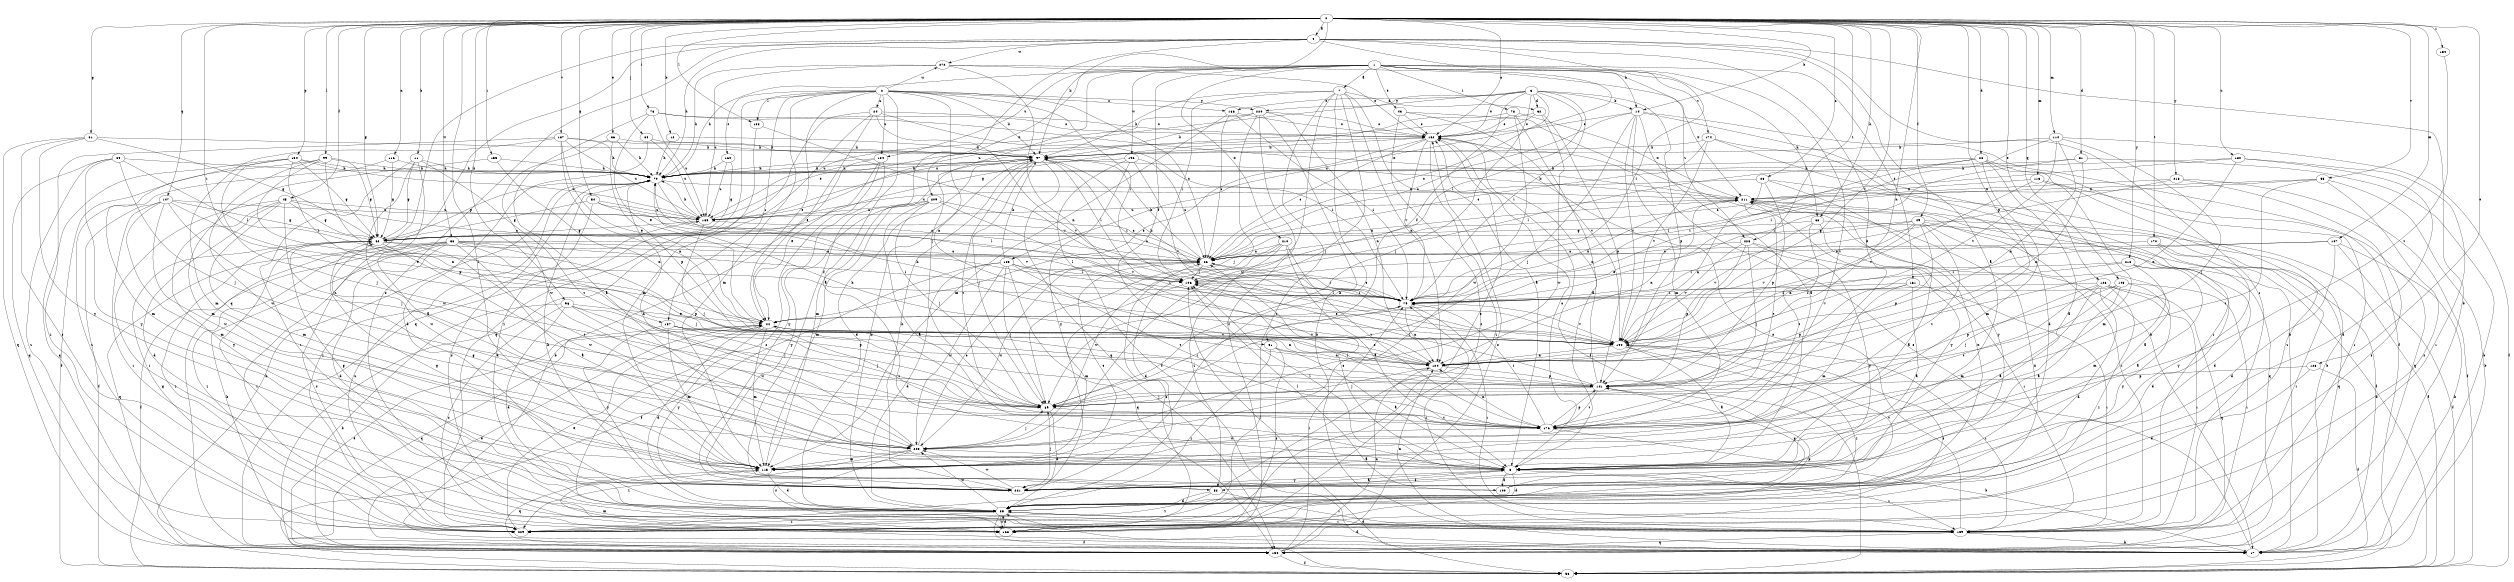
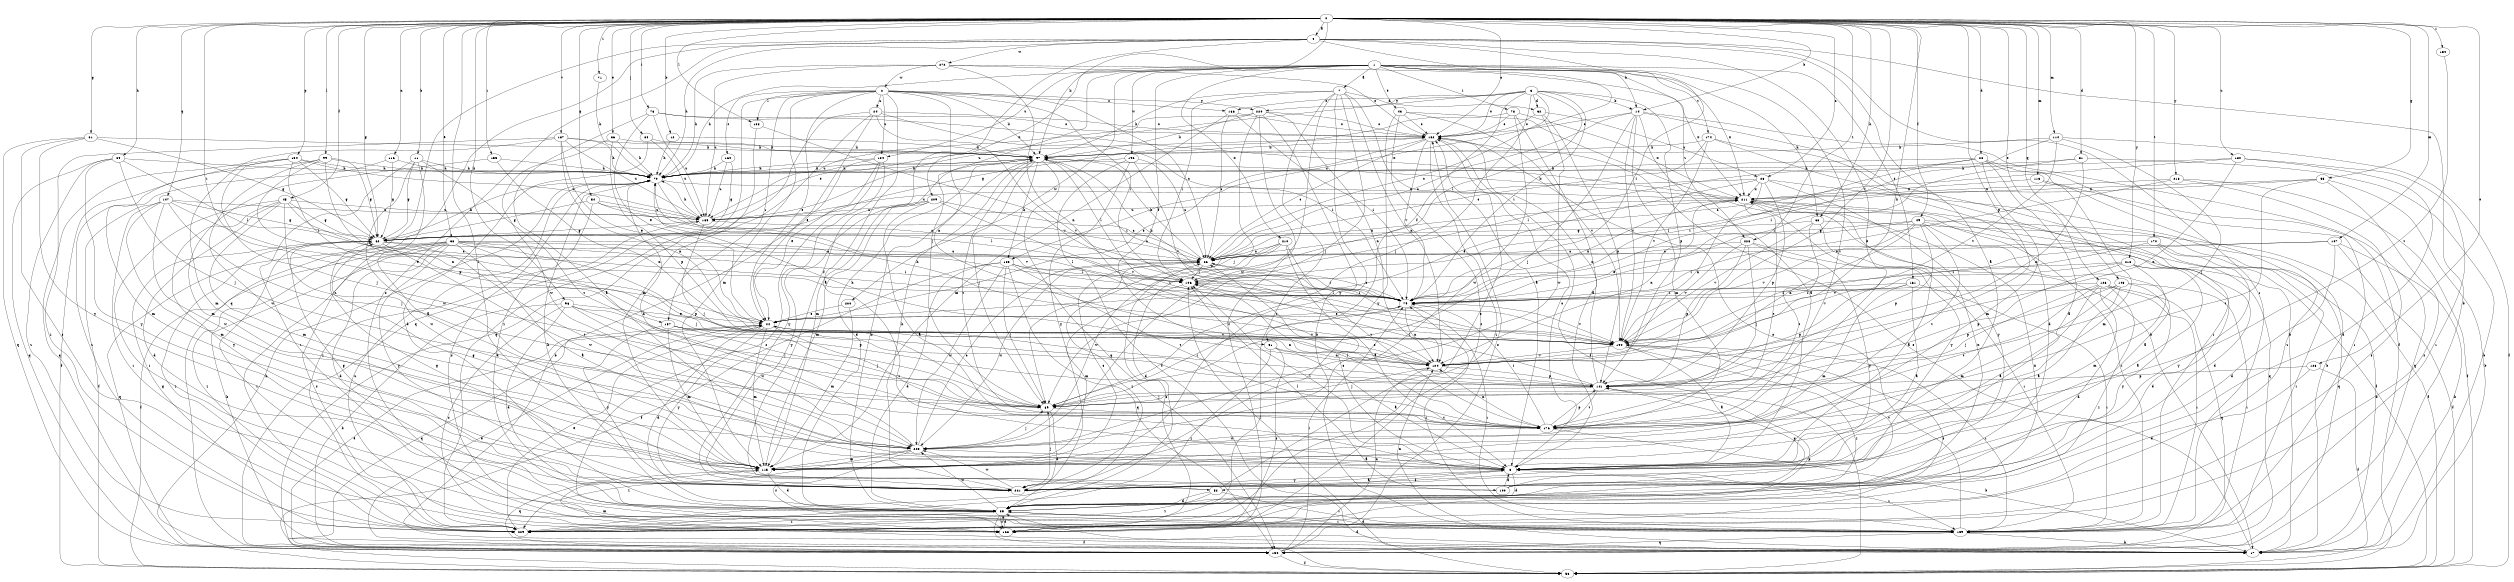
none -> (665, 20)
none -> (600, 78)
(911, 78) -> (909, 70)
none -> (1671, 82)
(2411, 101) -> (2411, 101)
(445, 137) -> (445, 137)
(1079, 149) -> (1652, 139)
none -> (1754, 188)
(1897, 200) -> (1897, 200)
(1012, 209) -> (1024, 204)
(471, 210) -> (471, 210)
(743, 234) -> (837, 278)
(1873, 256) -> (1820, 294)
none -> (1298, 291)
(1341, 293) -> (1341, 293)
none -> (848, 304)
(936, 305) -> none
(1802, 319) -> none
(1190, 347) -> (1036, 493)
none -> (1872, 352)
(1540, 356) -> (1540, 356)
none -> (1302, 380)
none -> (613, 467)
(1503, 479) -> (1506, 481)
